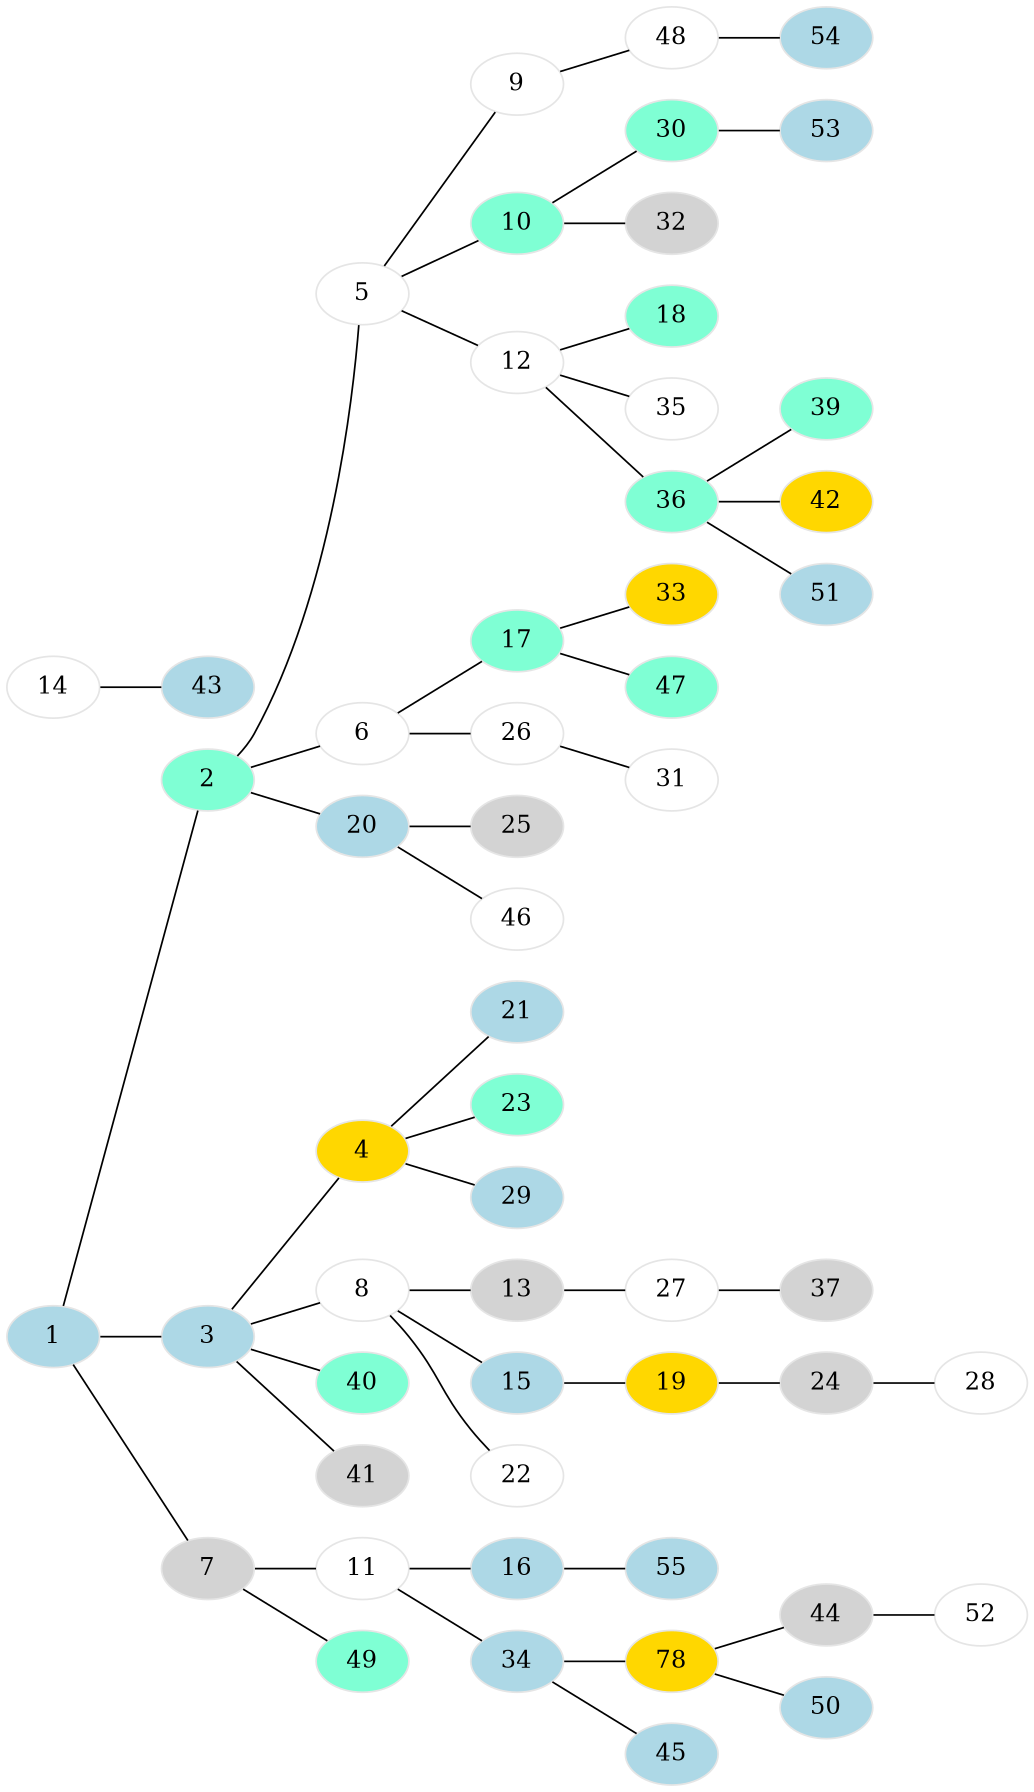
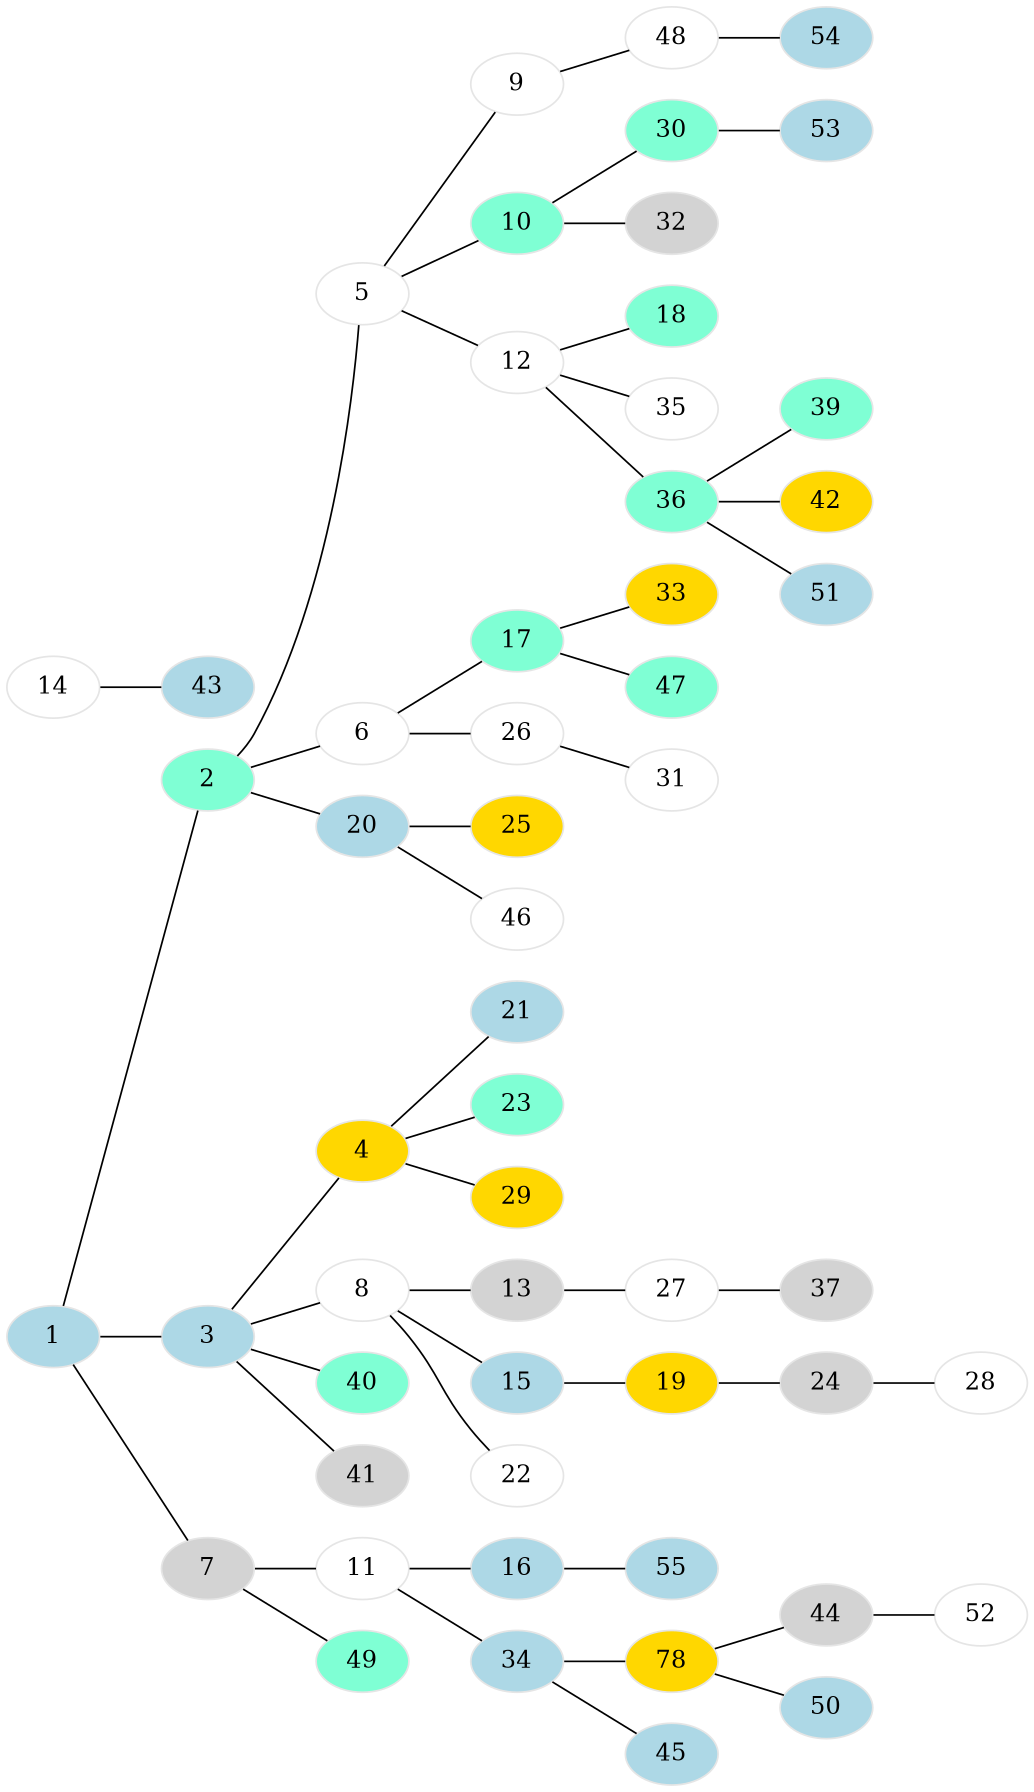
(517, 826) -> (517, 826)
(517, 1197) -> (517, 1197)
